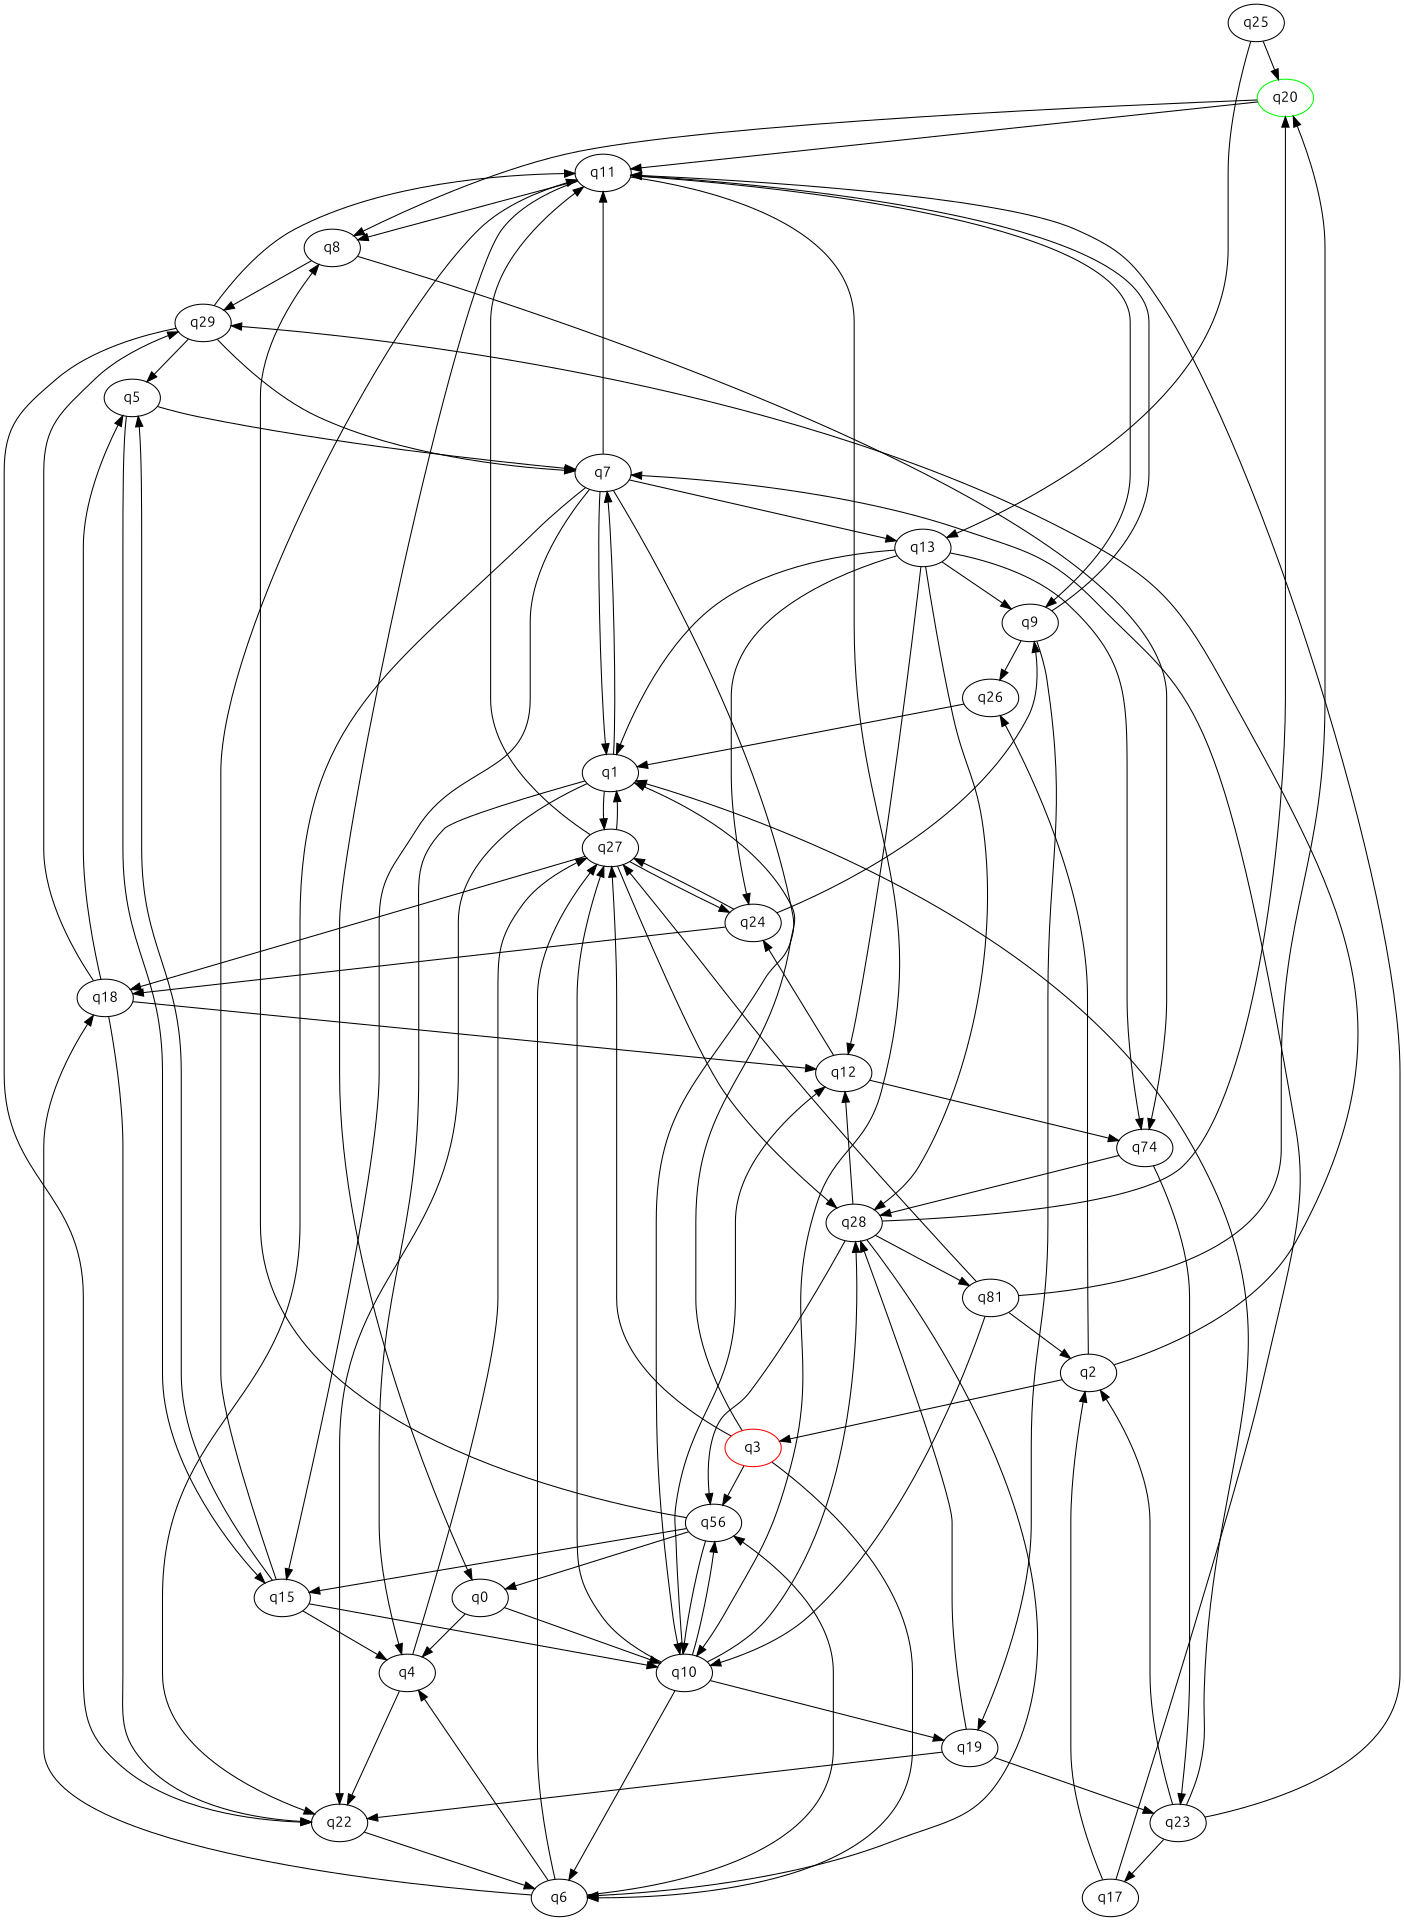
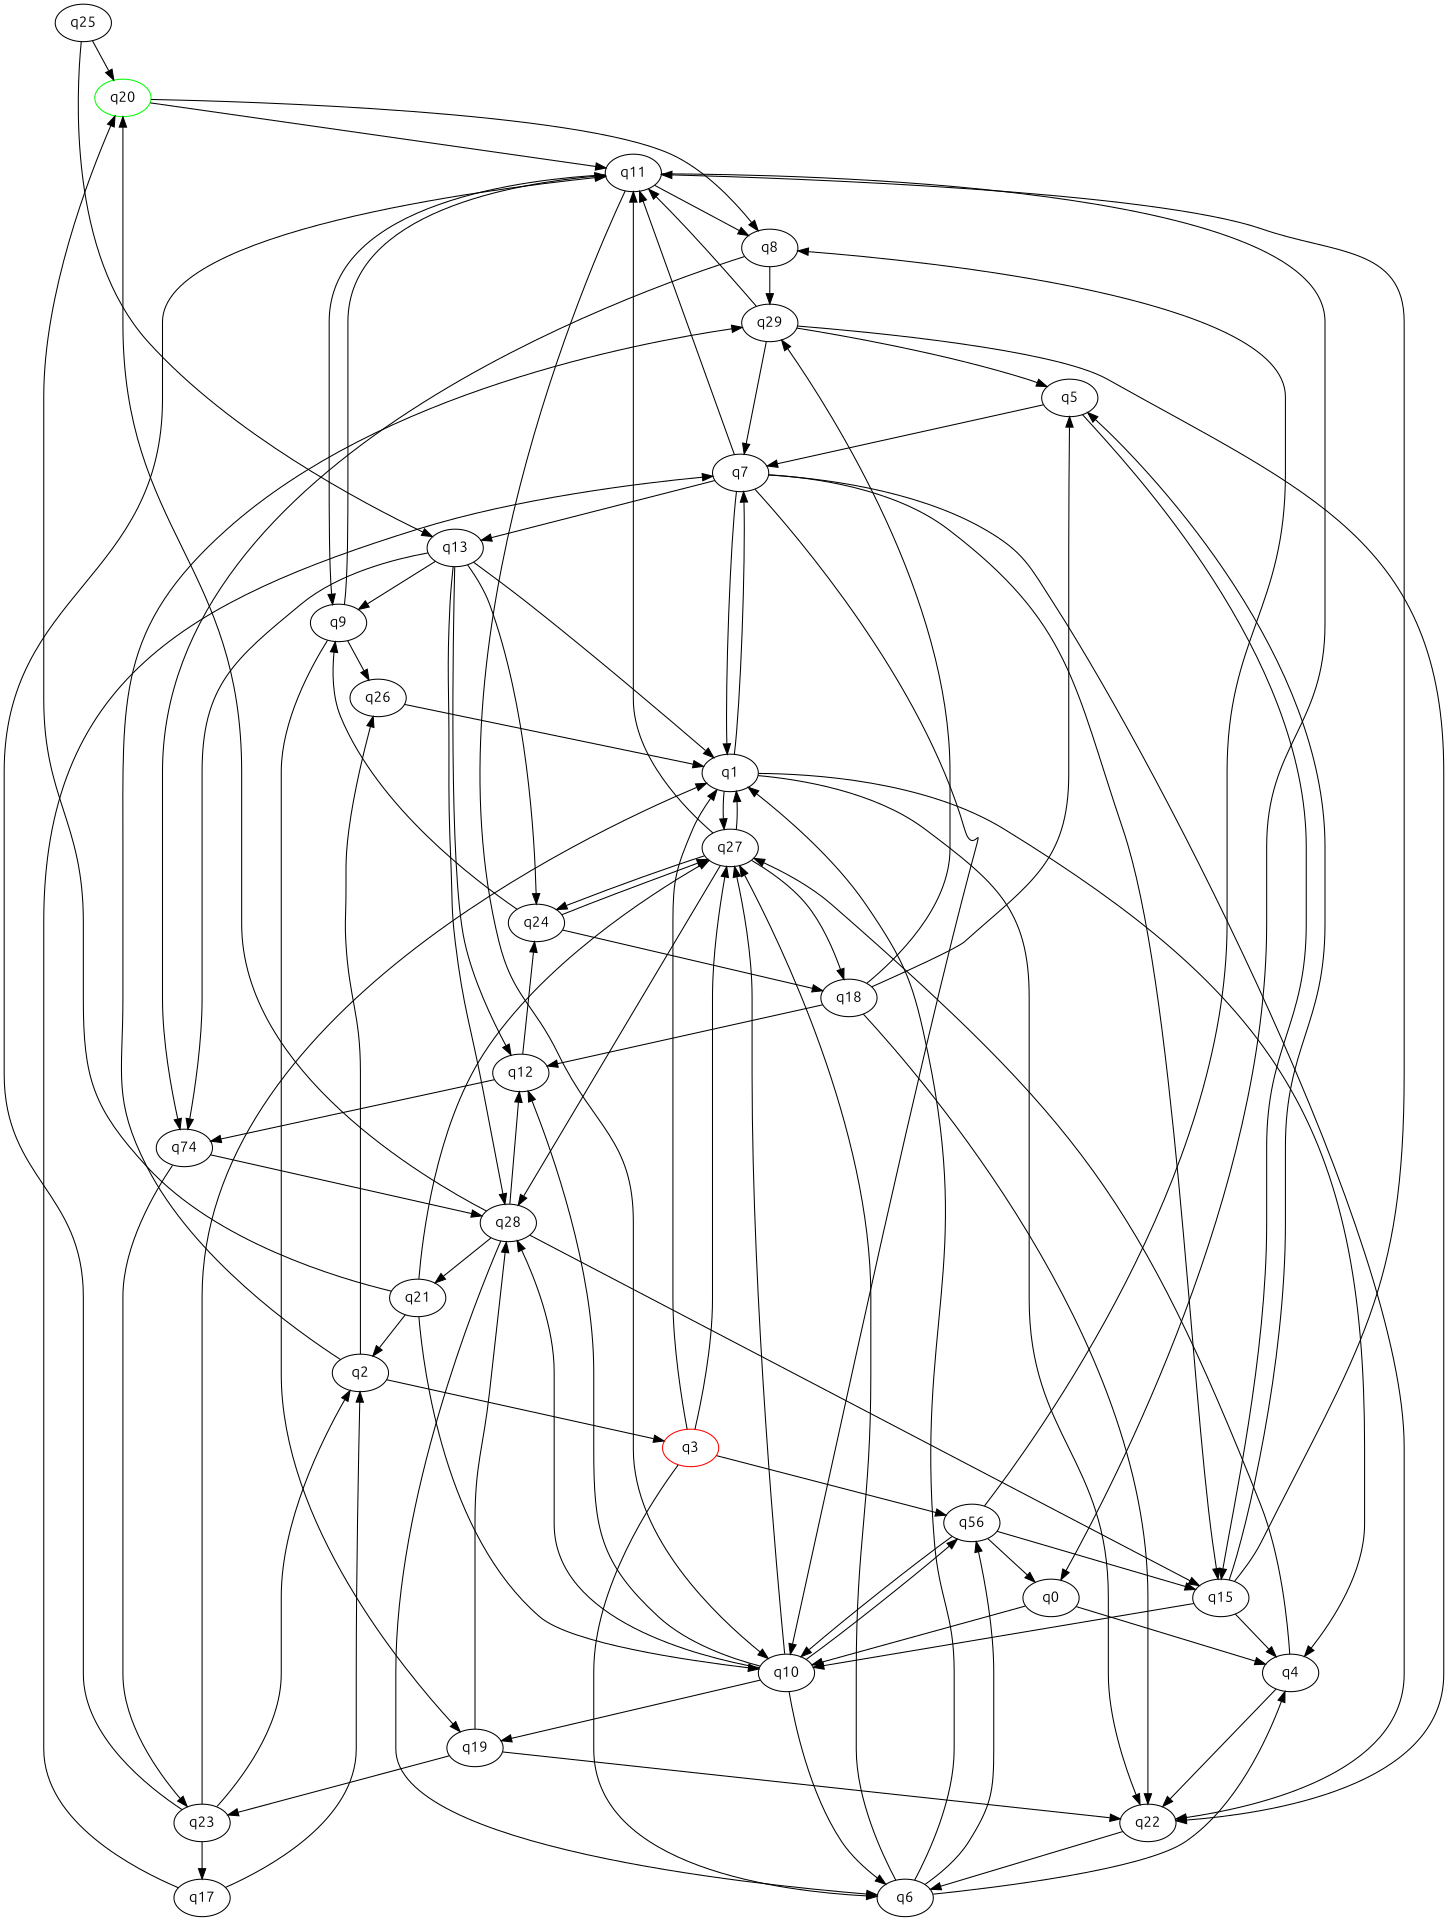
(991, 1298) -> (418, 1298)
(768, 1367) -> (860, 1408)
(44, 1646) -> (940, 1311)
